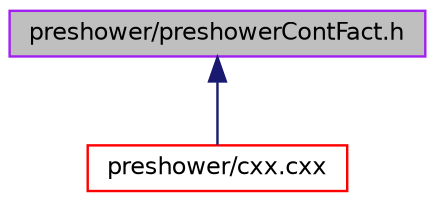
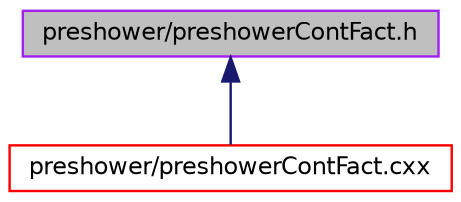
(217, 168) -> (231, 168)
